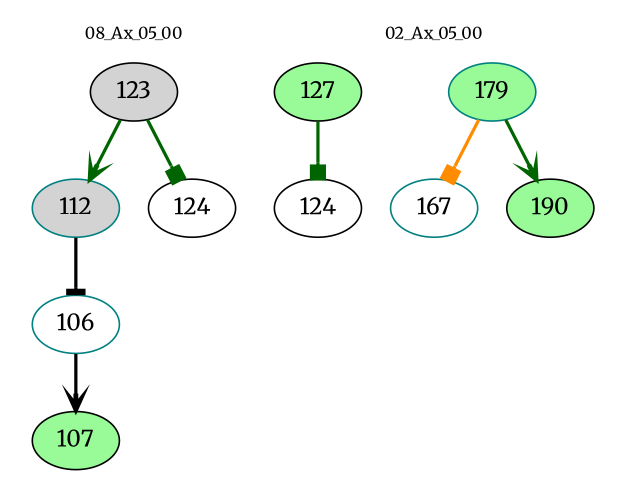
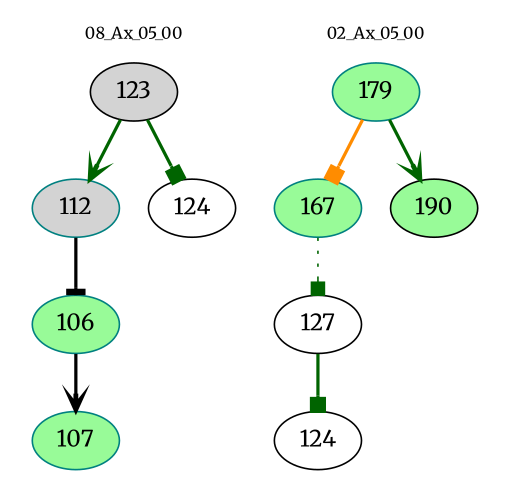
(318, 92) -> (318, 324)
(434, 208) -> (318, 208)
none -> (318, 258)
(76, 324) -> (76, 324)
(76, 441) -> (76, 441)
